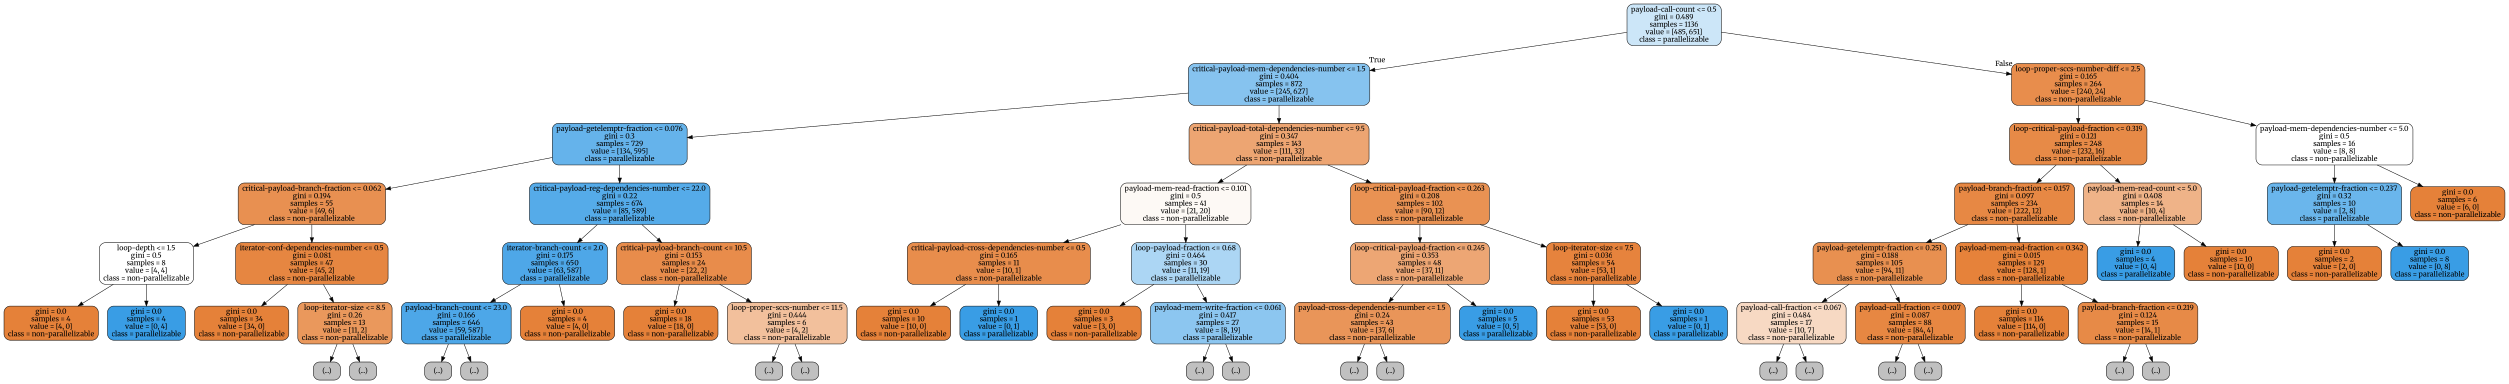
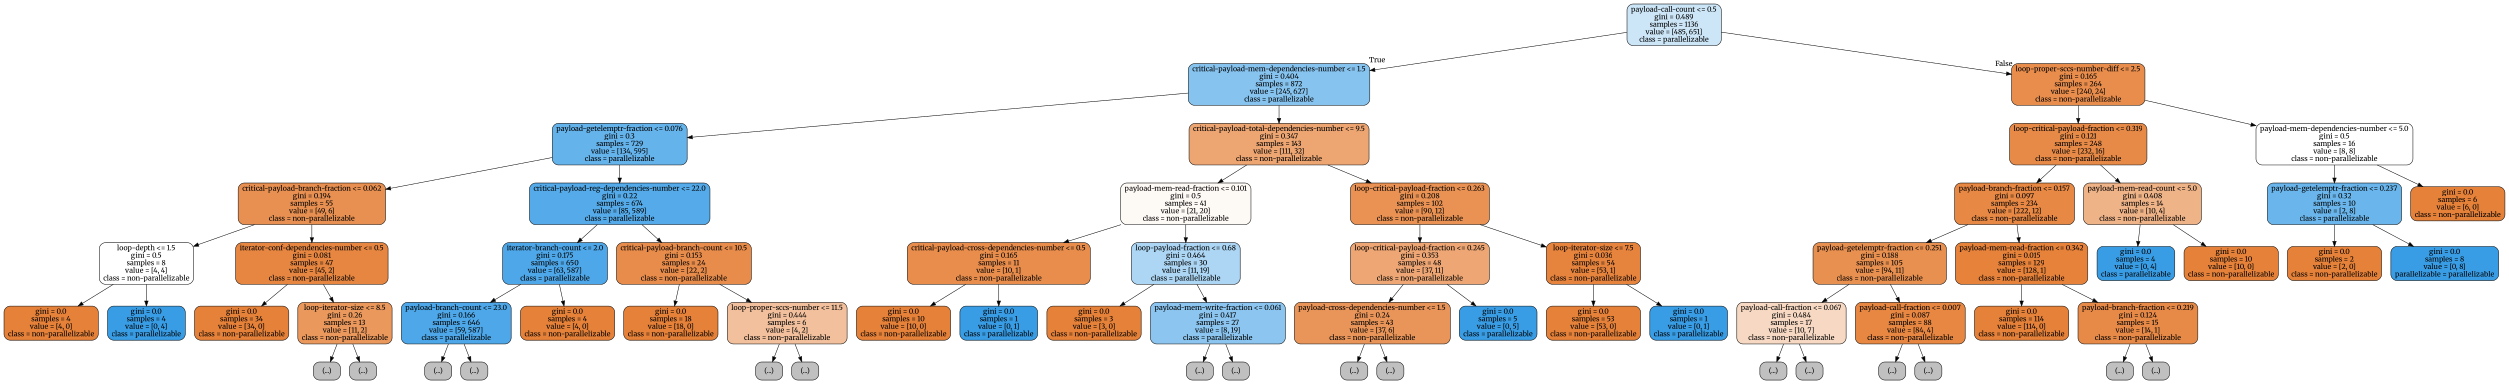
(2430, 263) -> (2445, 263)
